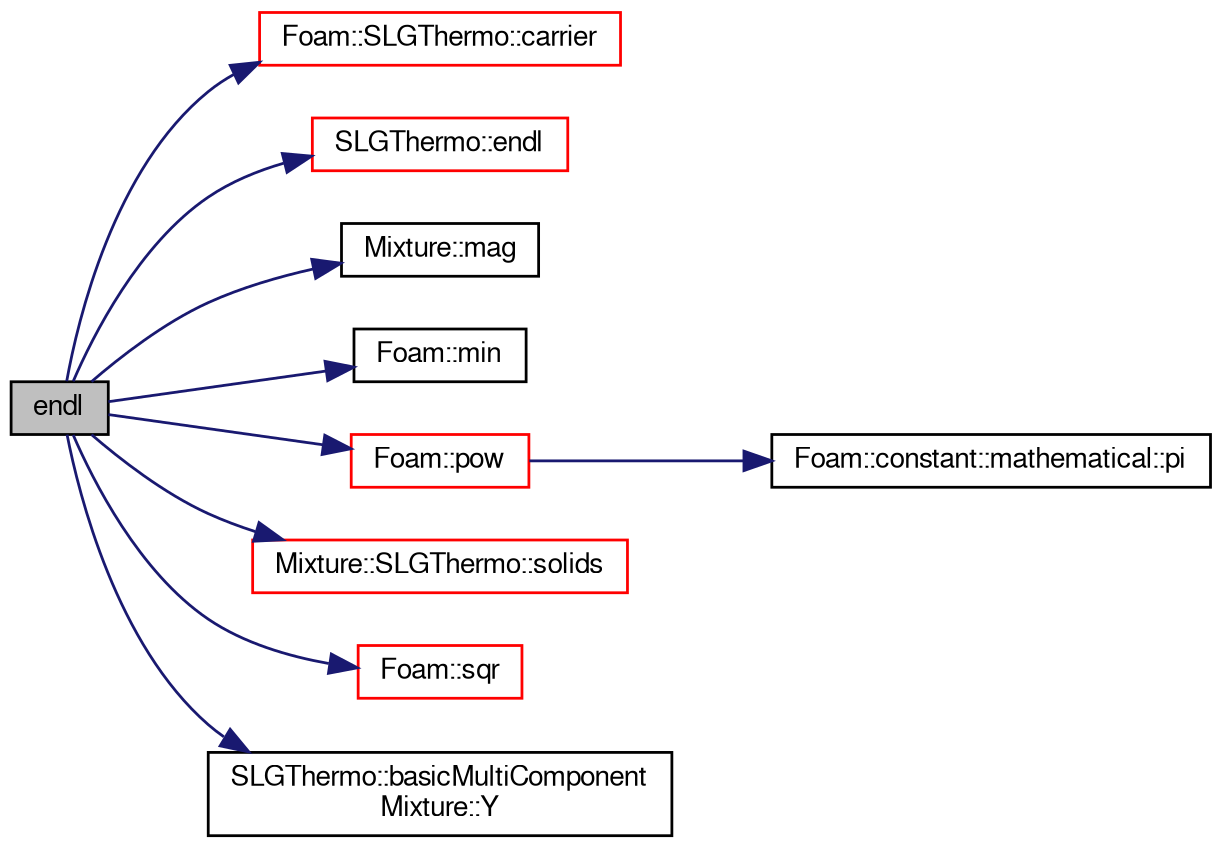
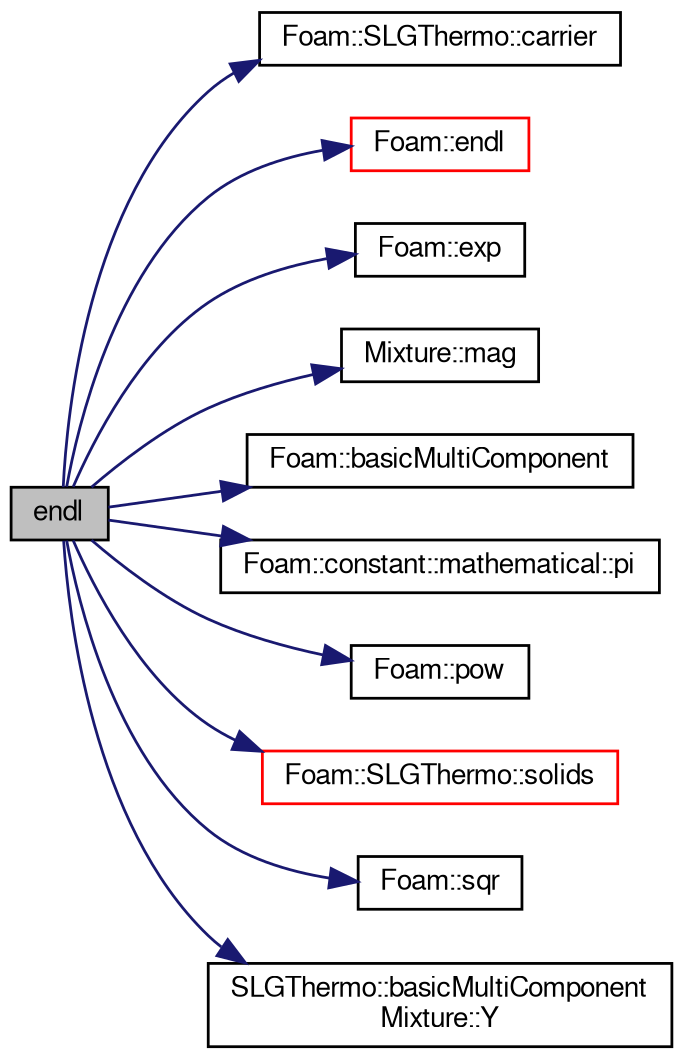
(440, 39) -> (440, 39)
(440, 144) -> (440, 144)
none -> (440, 250)
(440, 355) -> (440, 461)
(440, 461) -> (440, 672)
(636, 461) -> (165, 528)
(440, 566) -> (440, 777)
(440, 672) -> (440, 883)
